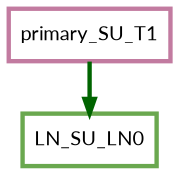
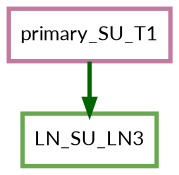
(90, 140) -> (90, 140)
